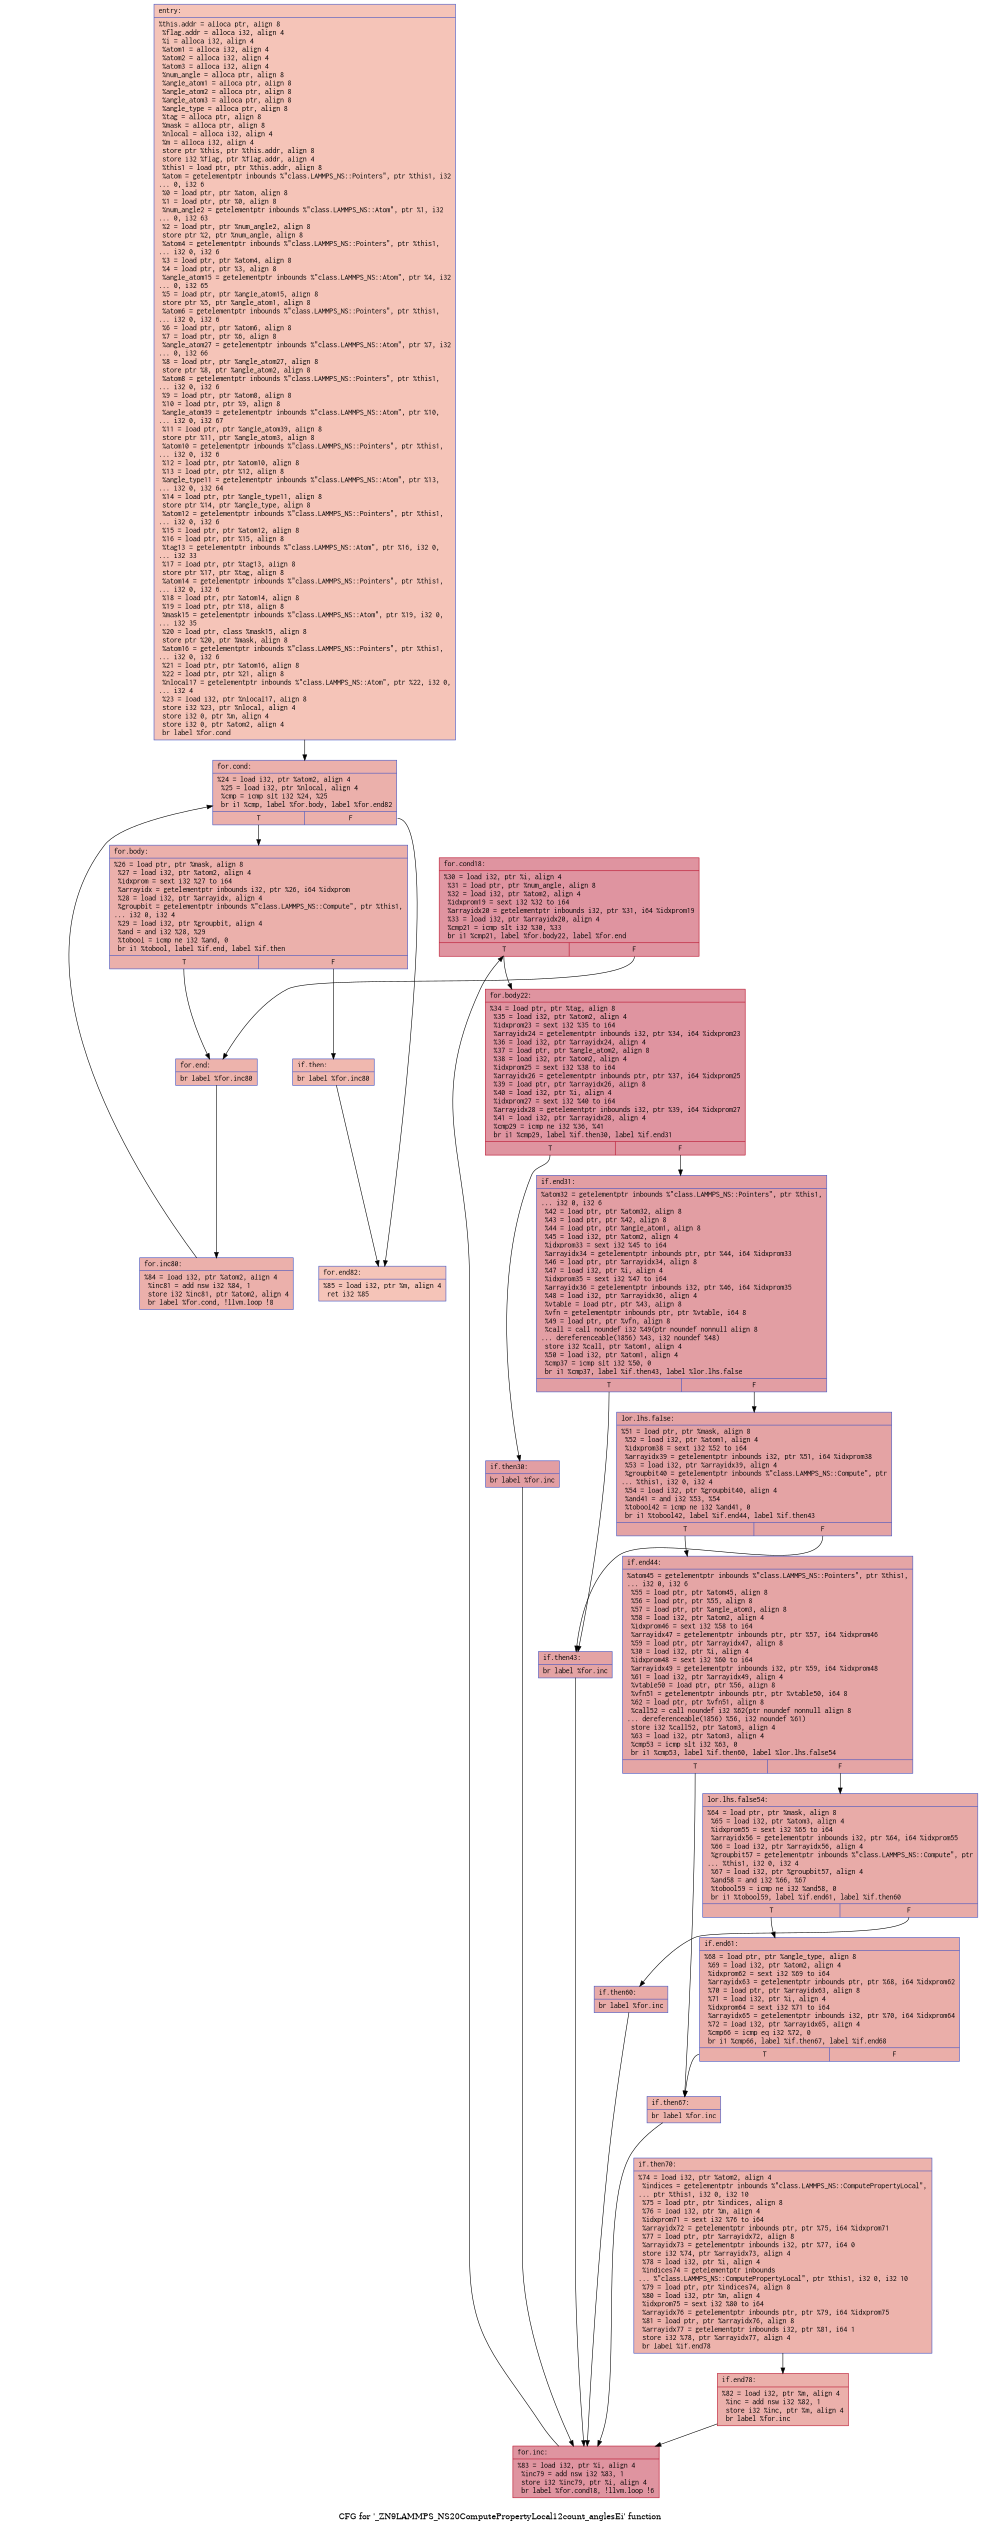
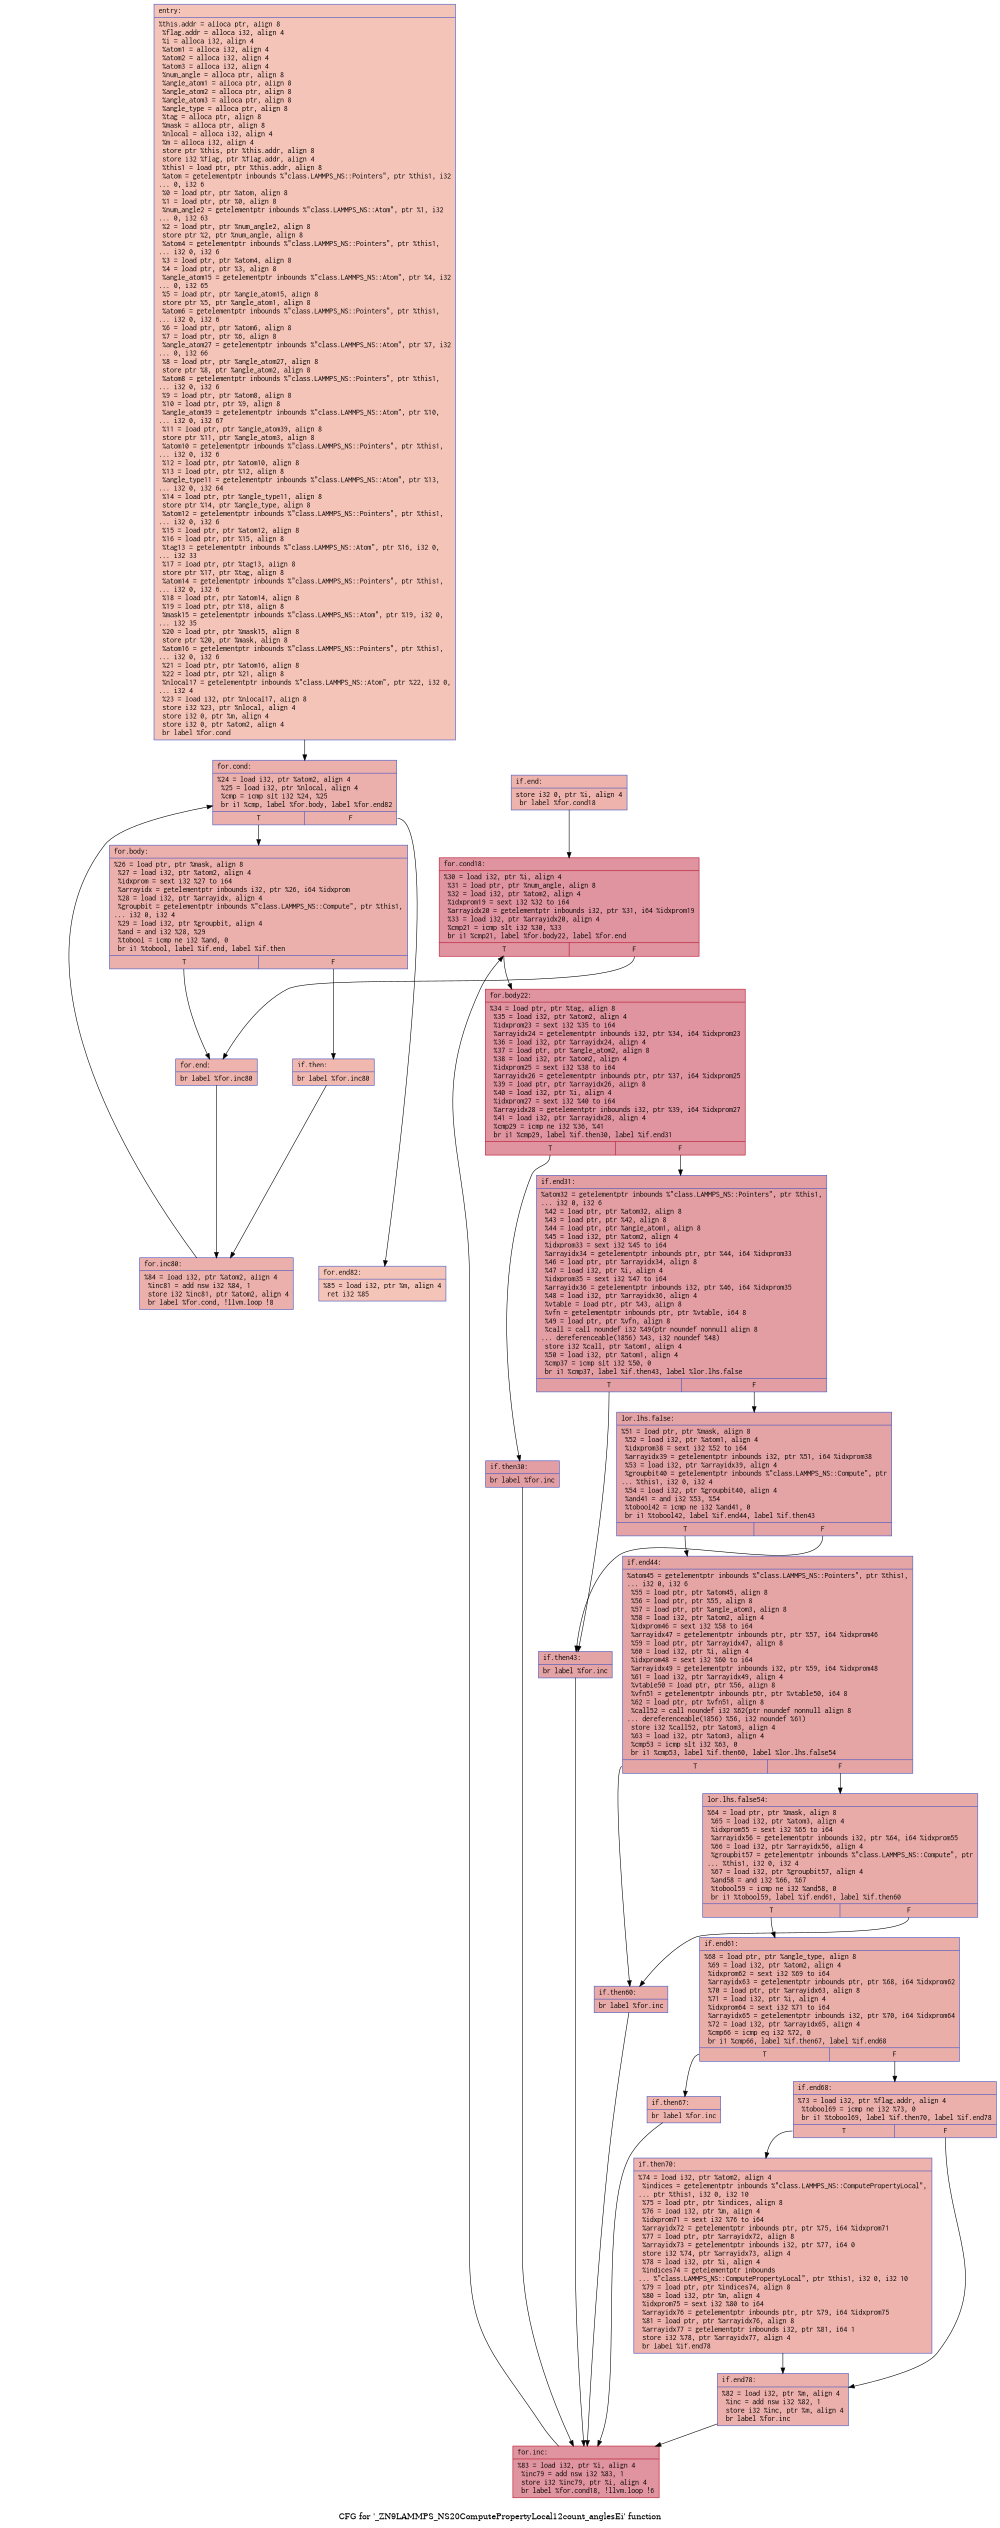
(233, 632) -> (229, 632)
none -> (569, 793)
(357, 1173) -> (280, 1169)
(688, 1652) -> (688, 1652)
(692, 1932) -> (621, 1873)
none -> (895, 2110)
(783, 2400) -> (783, 2400)
